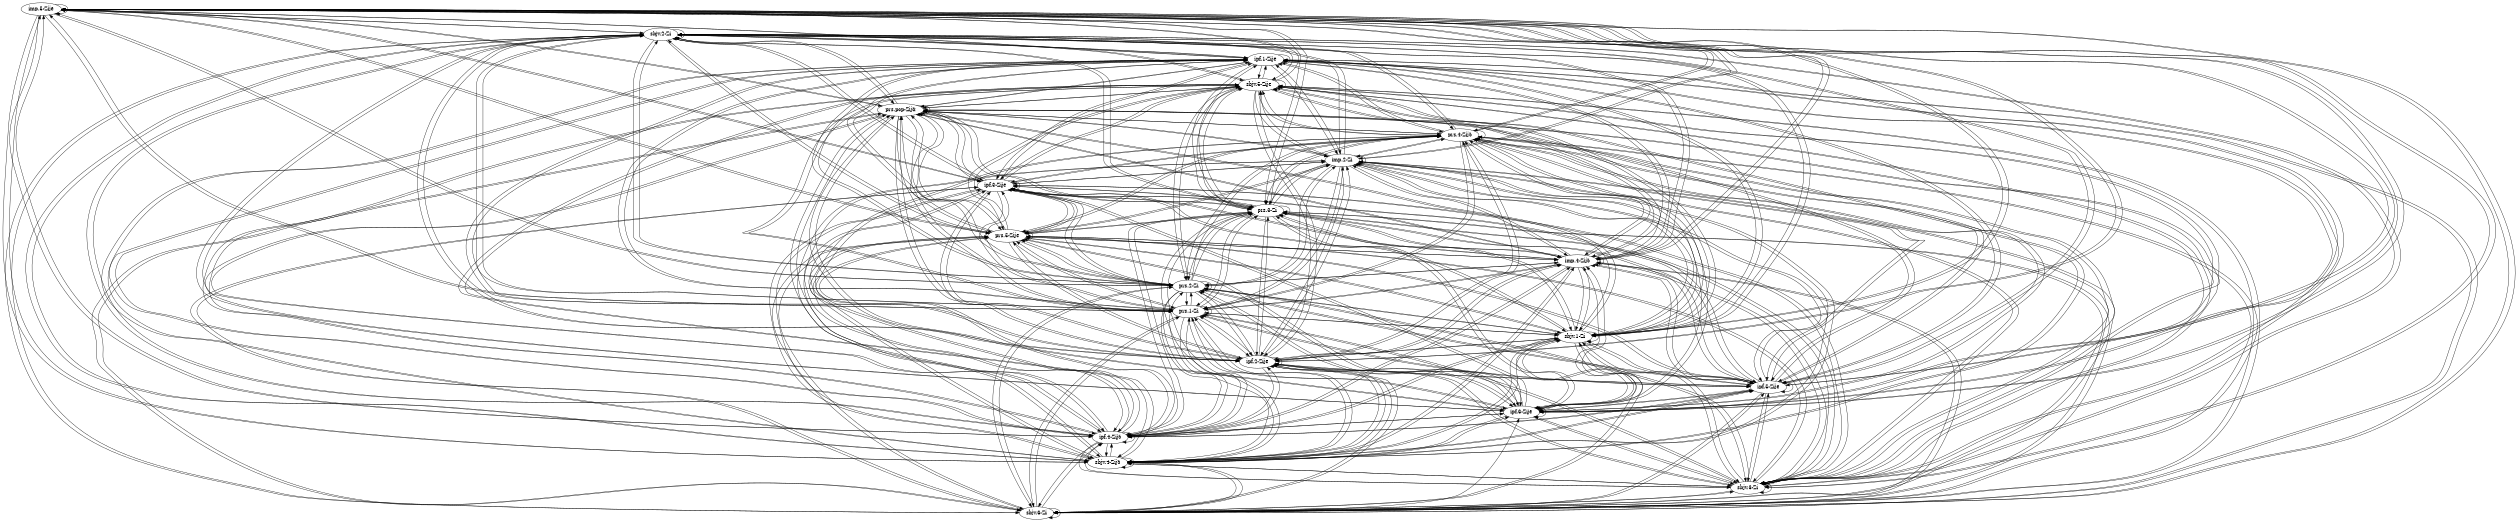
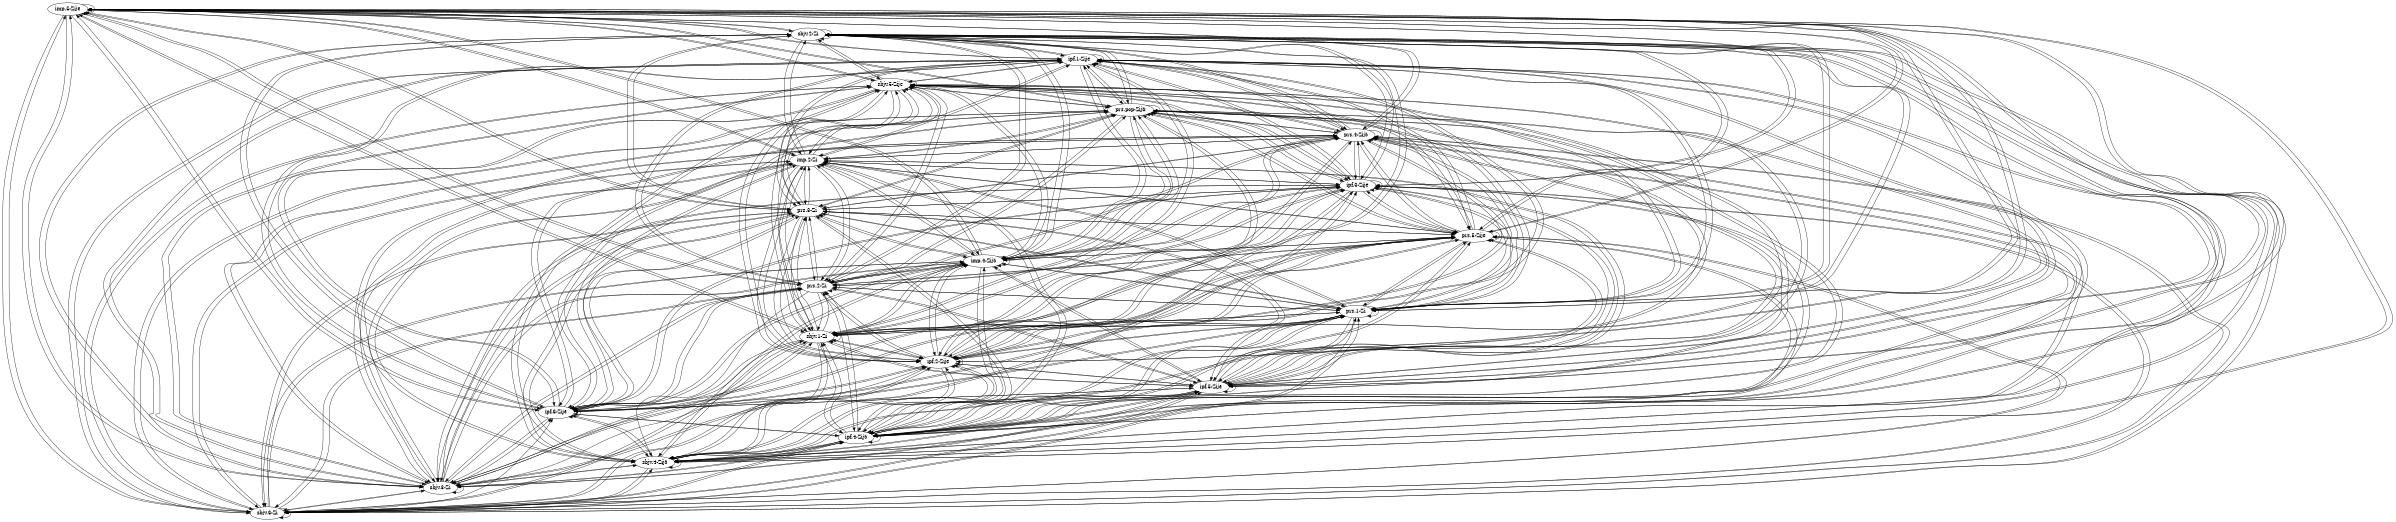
(1510, 425) -> none
